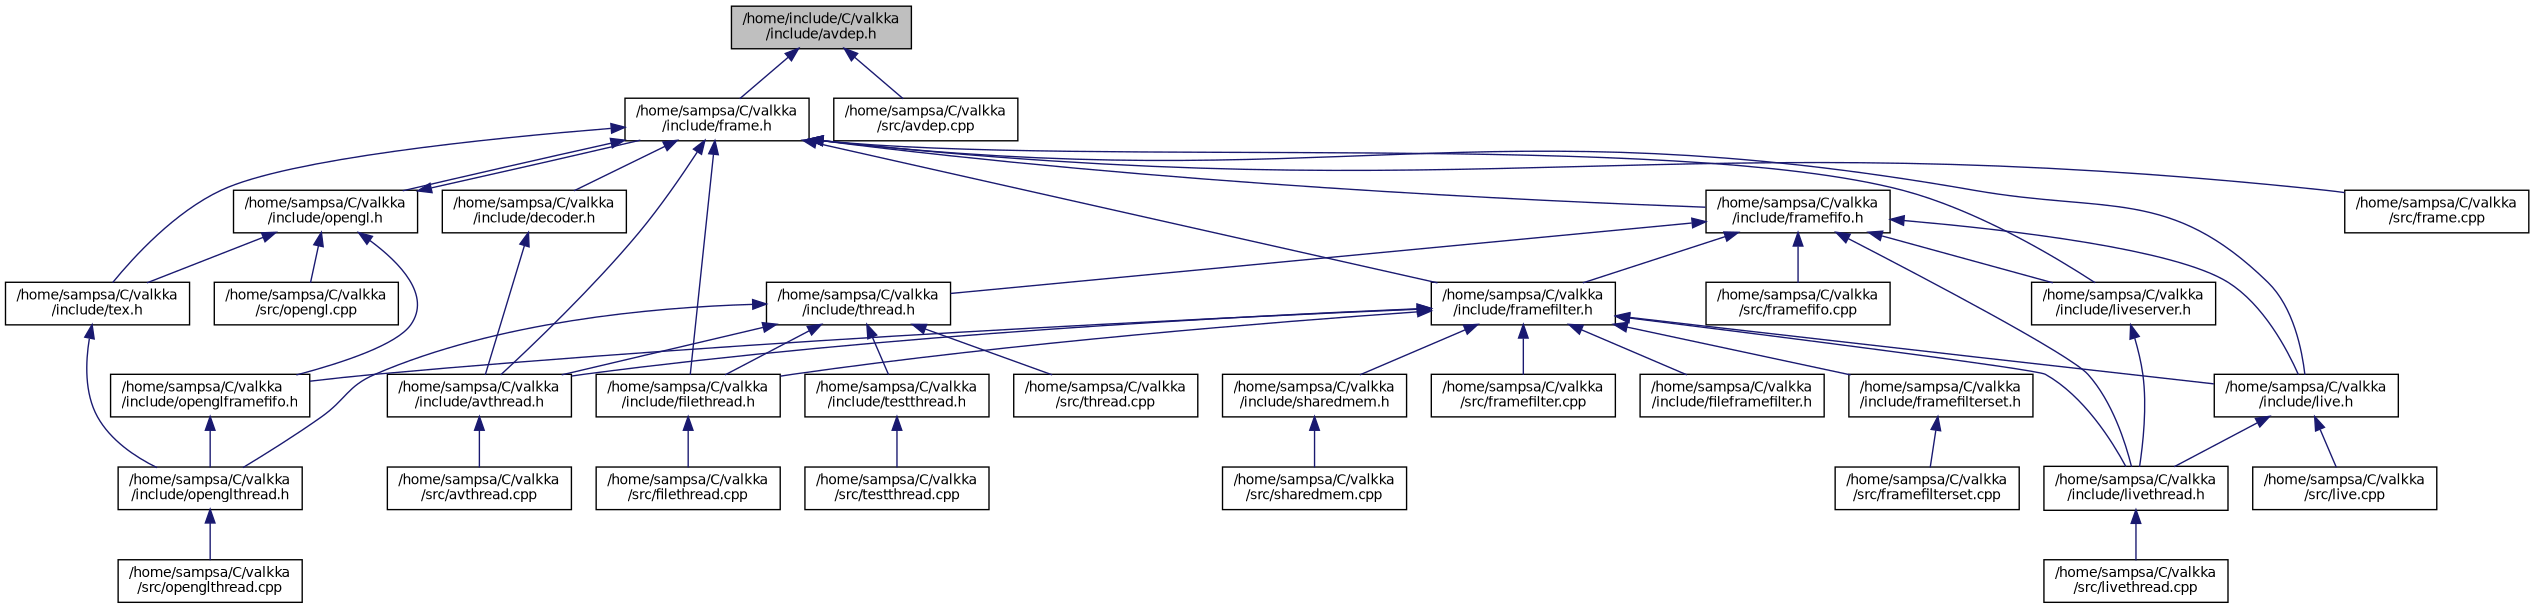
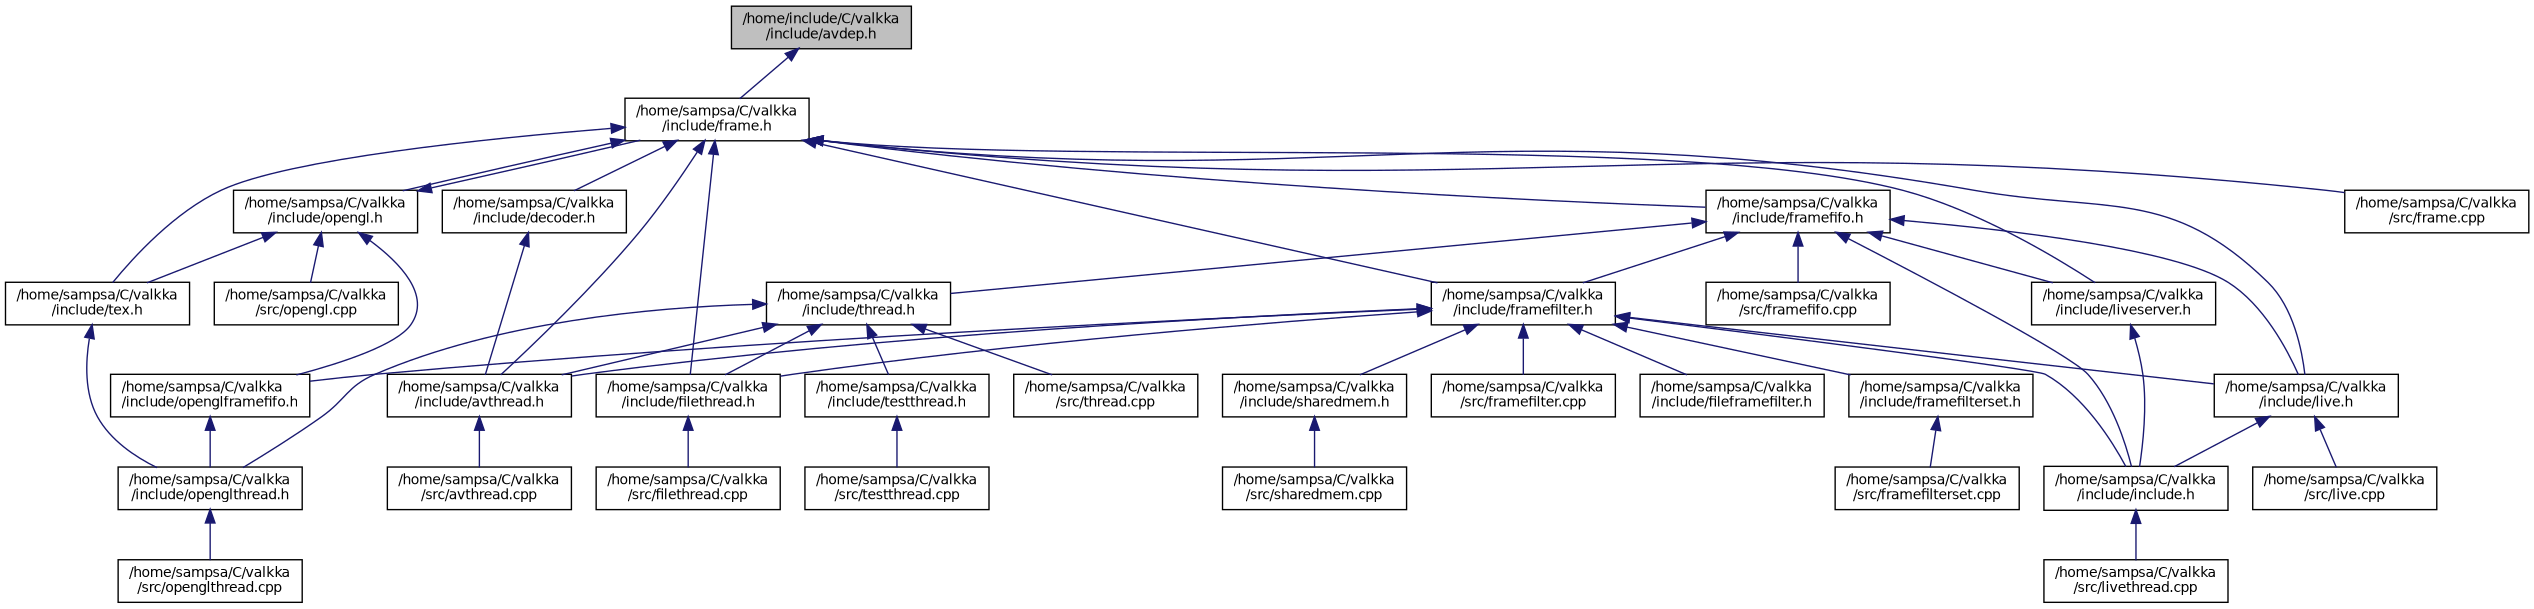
(926, 120) -> none
(2136, 488) -> (2136, 488)
